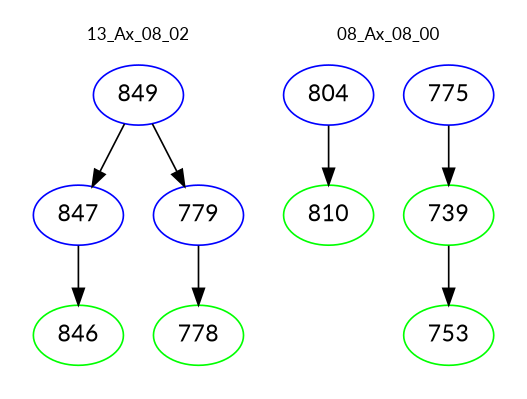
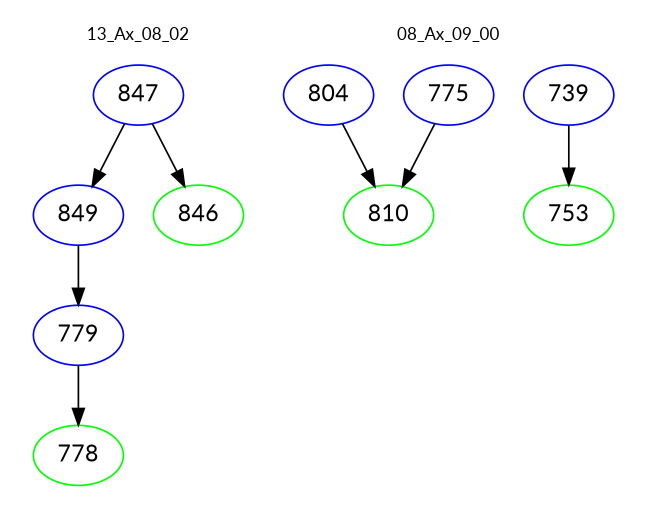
(389, 36) -> (449, 36)
(449, 147) -> (423, 148)
(112, 148) -> (112, 148)
(449, 215) -> (569, 95)
